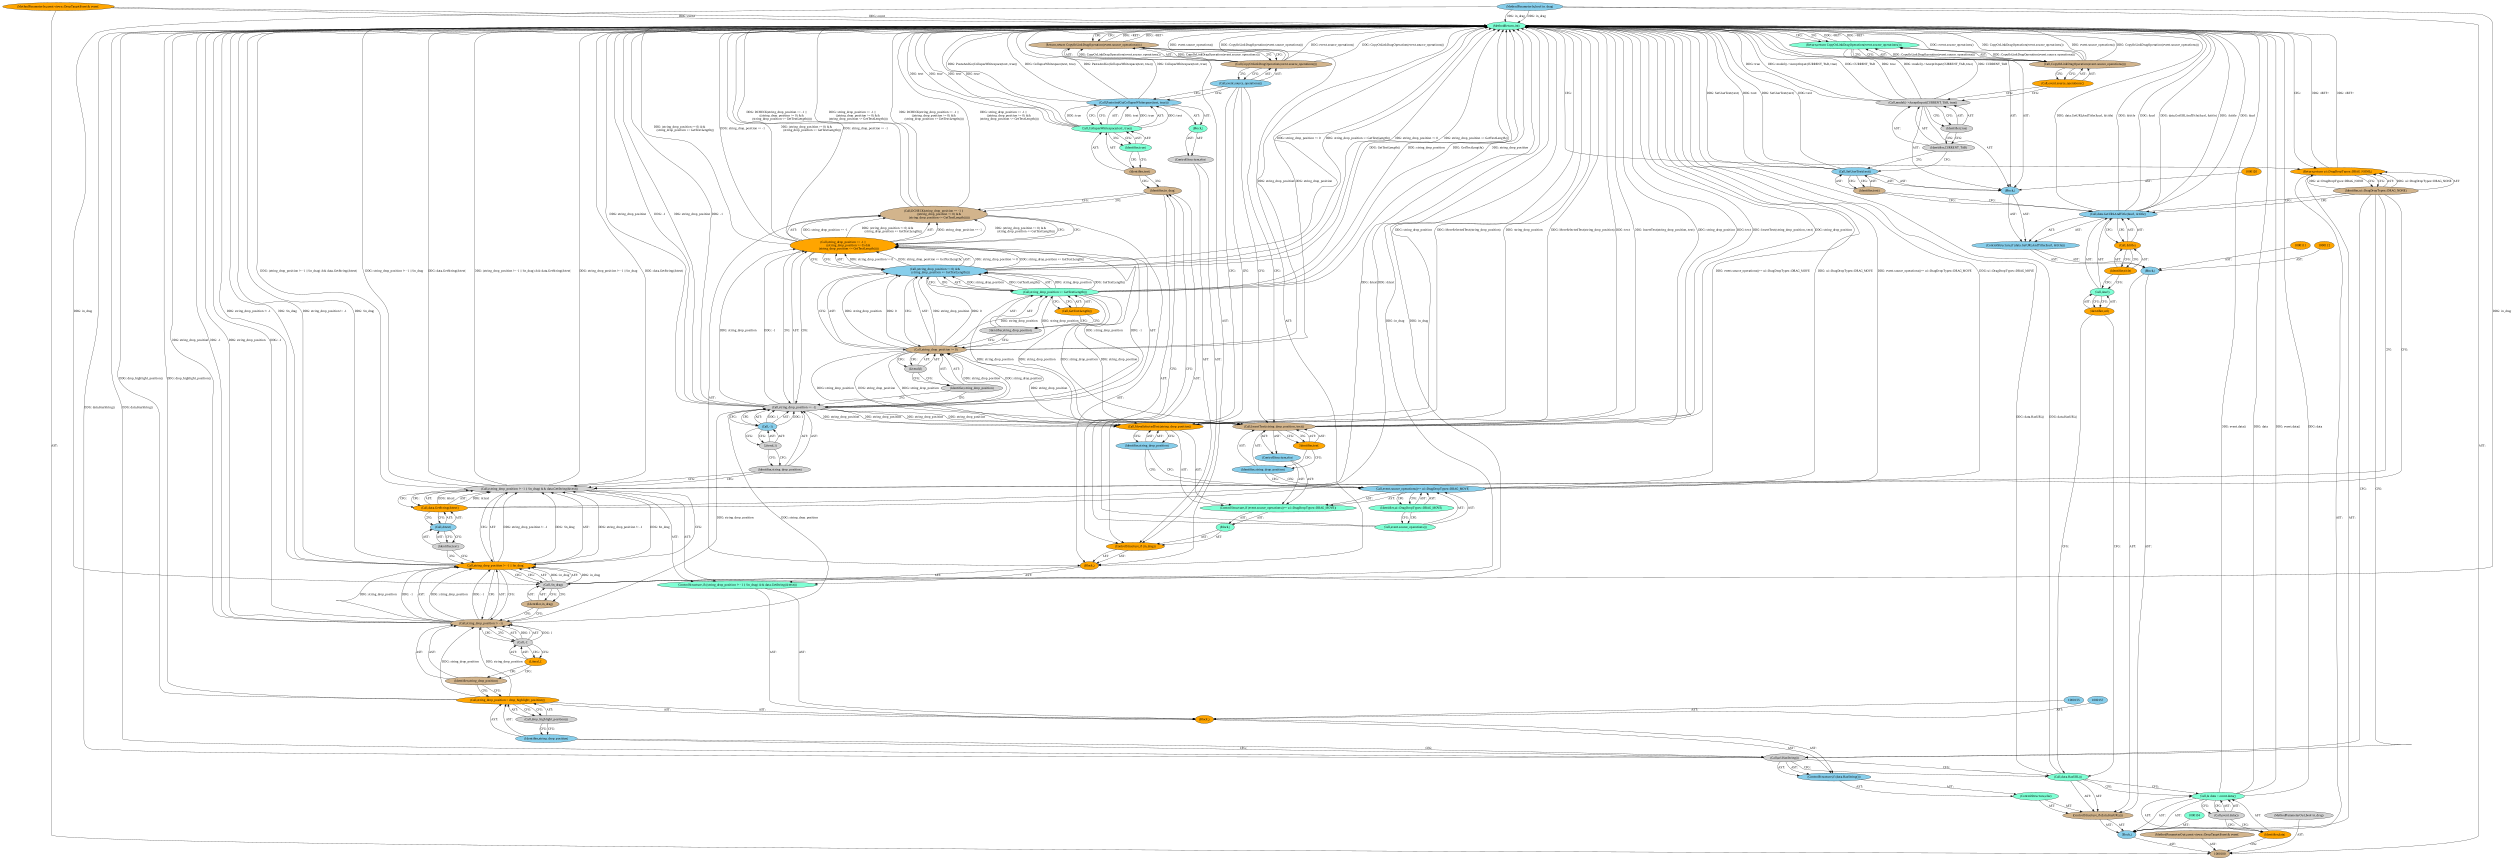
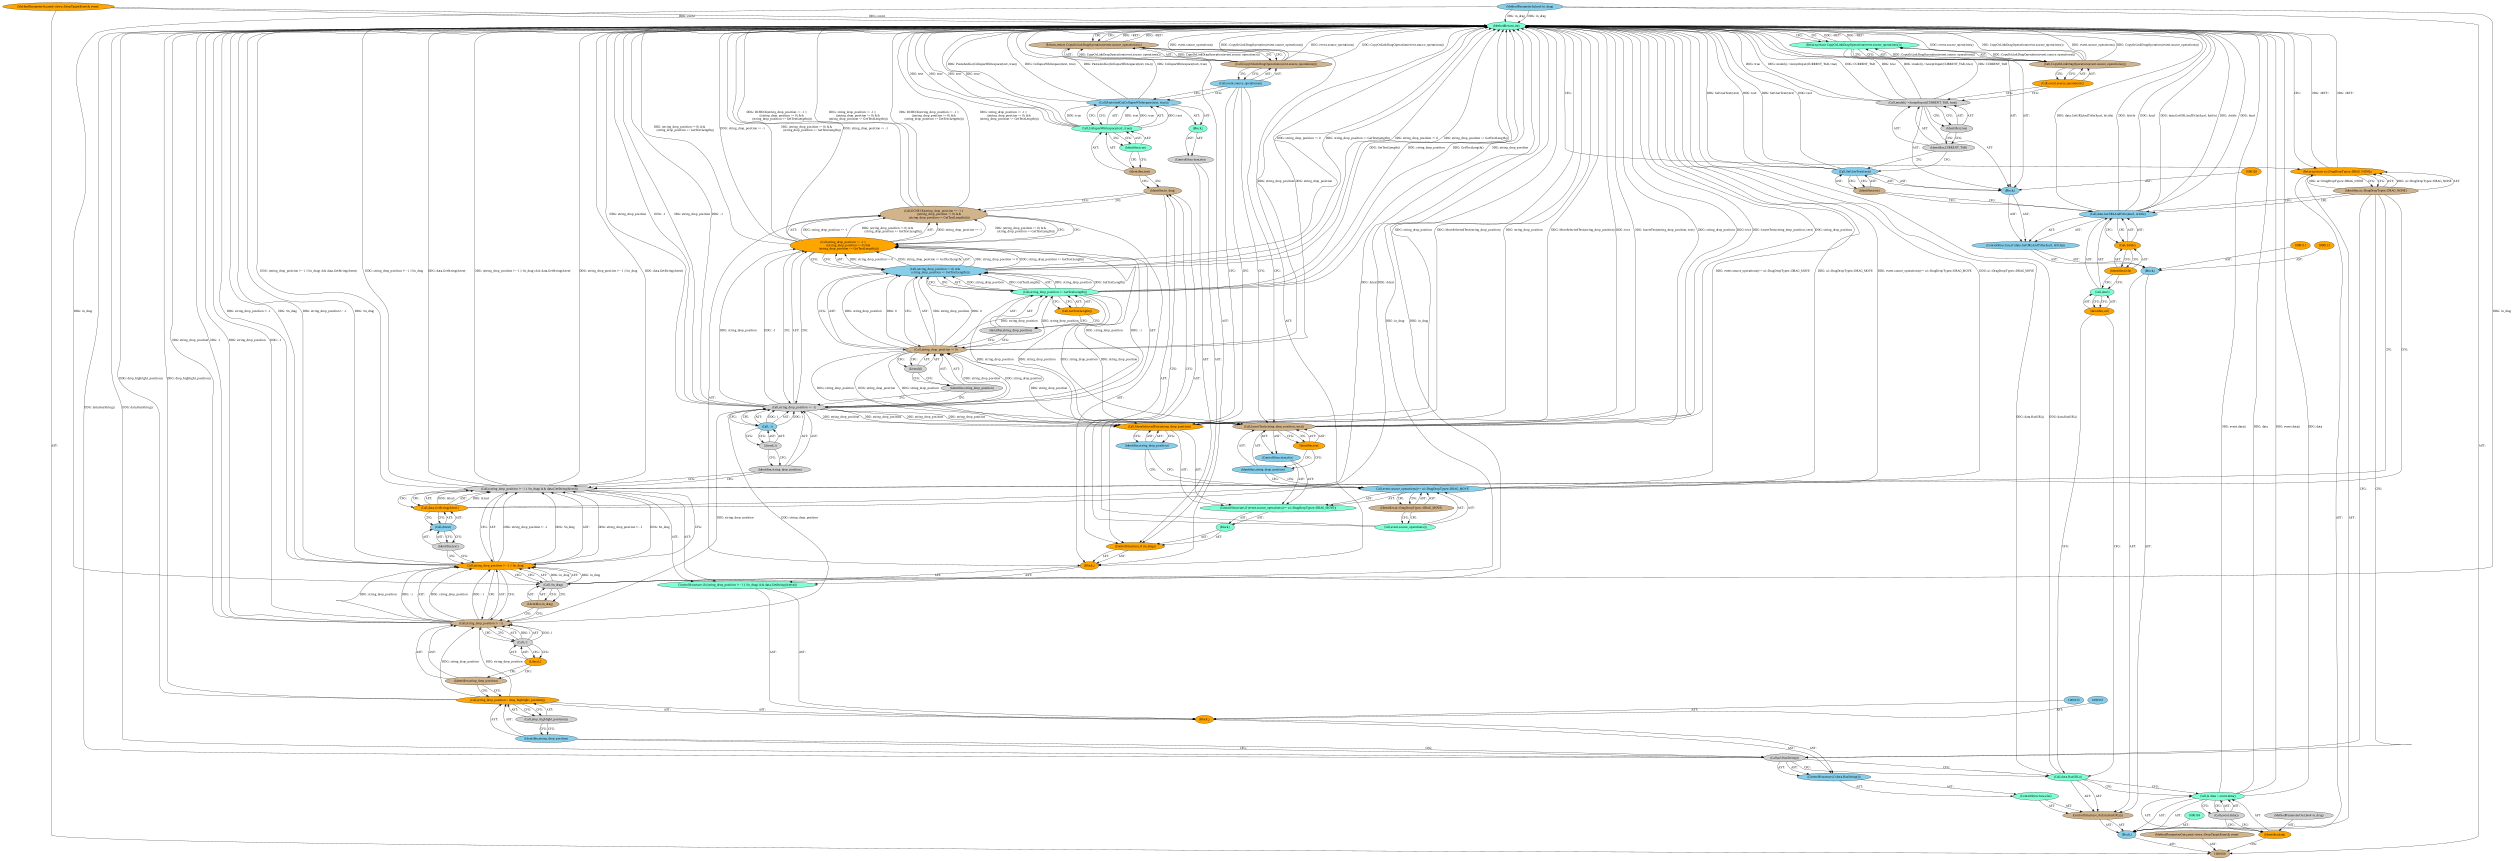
(1411, 508) -> (1411, 508)
(2273, 847) -> (2287, 824)
